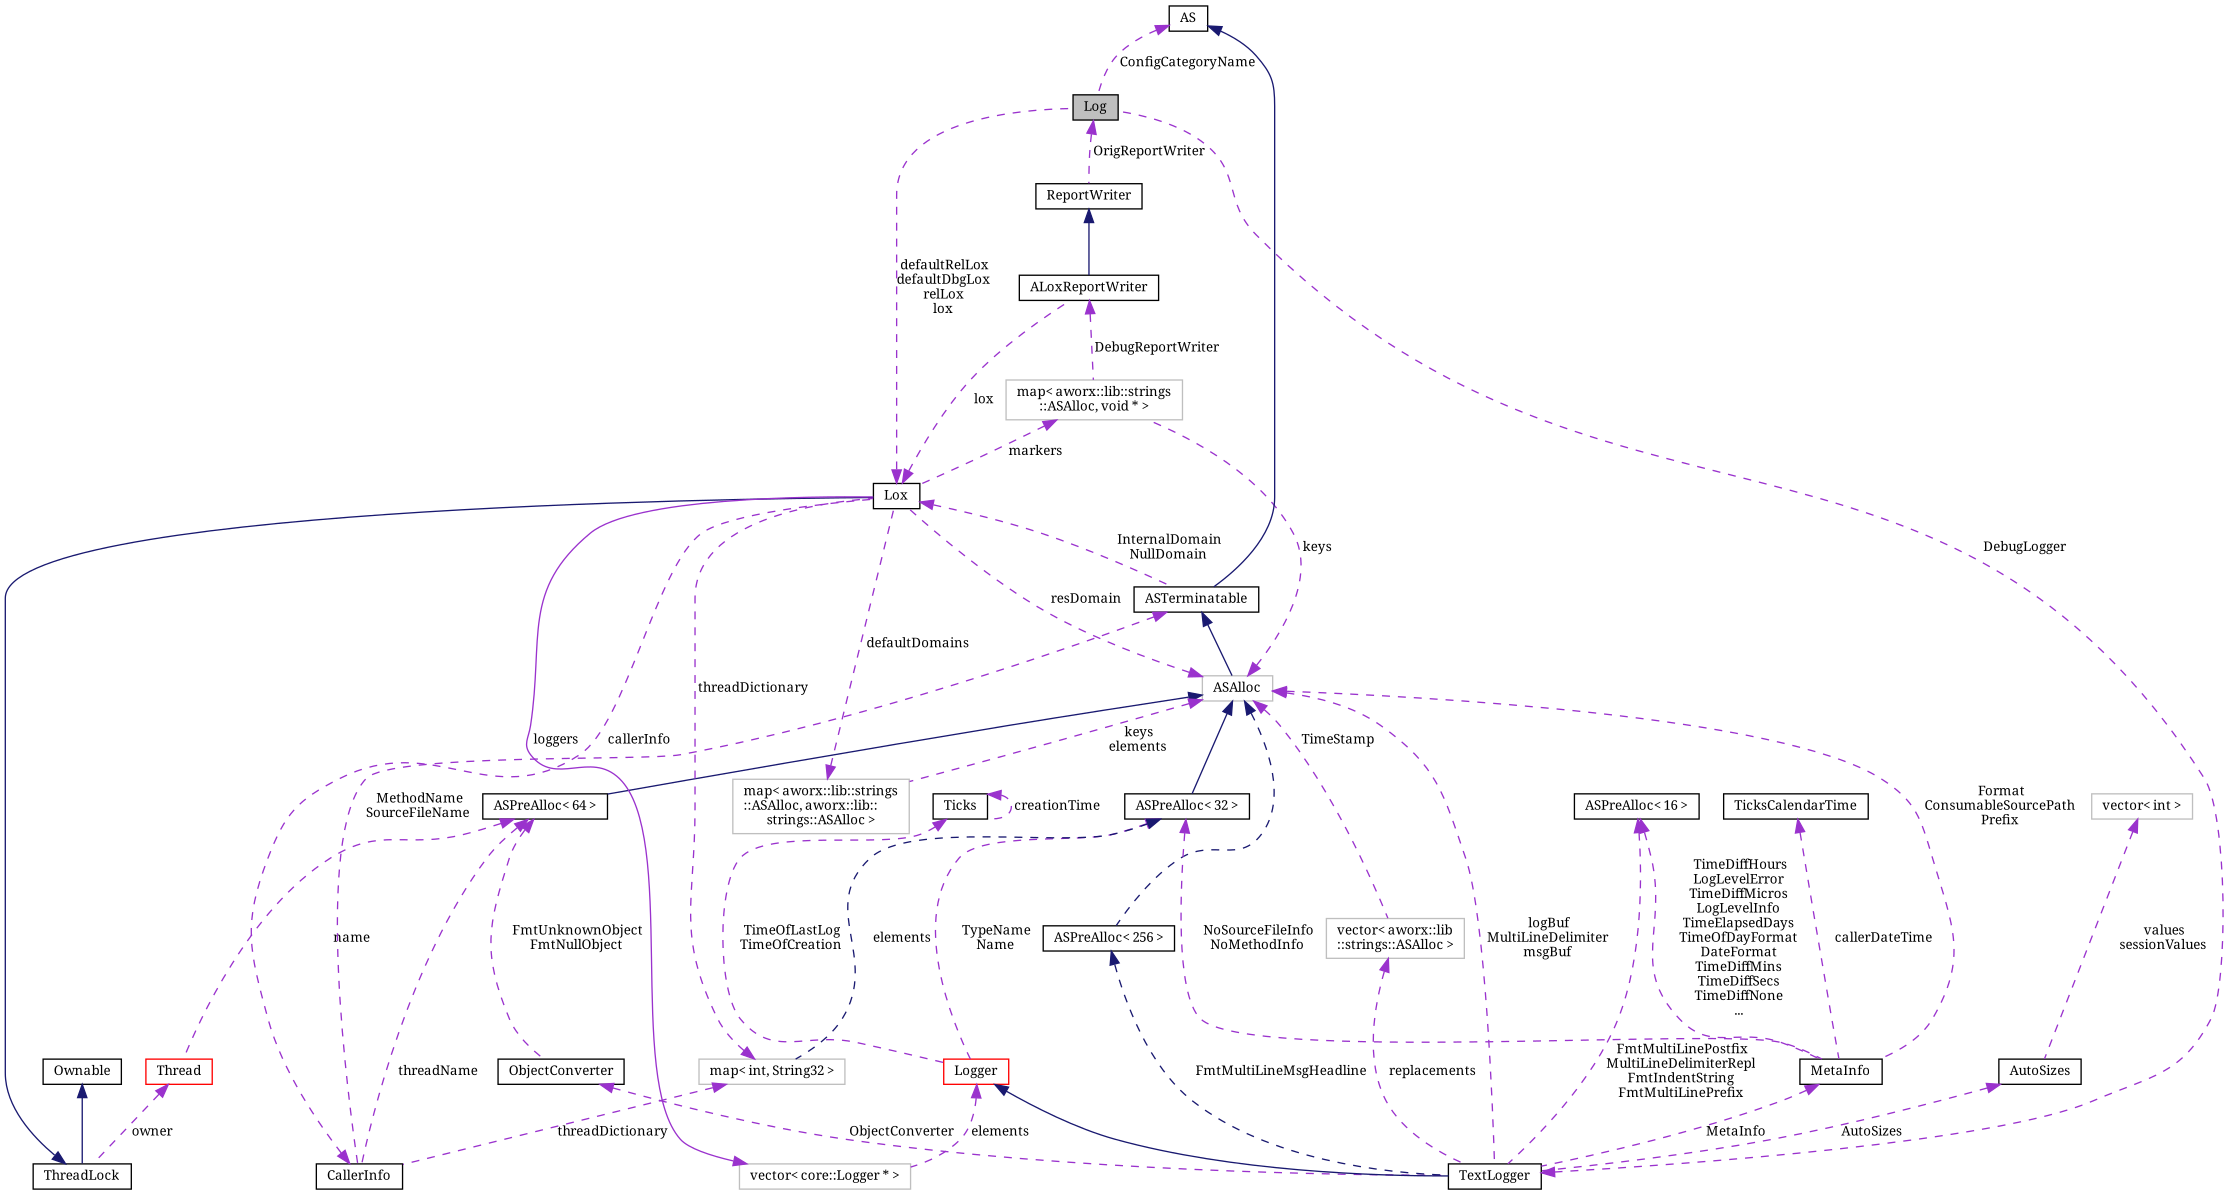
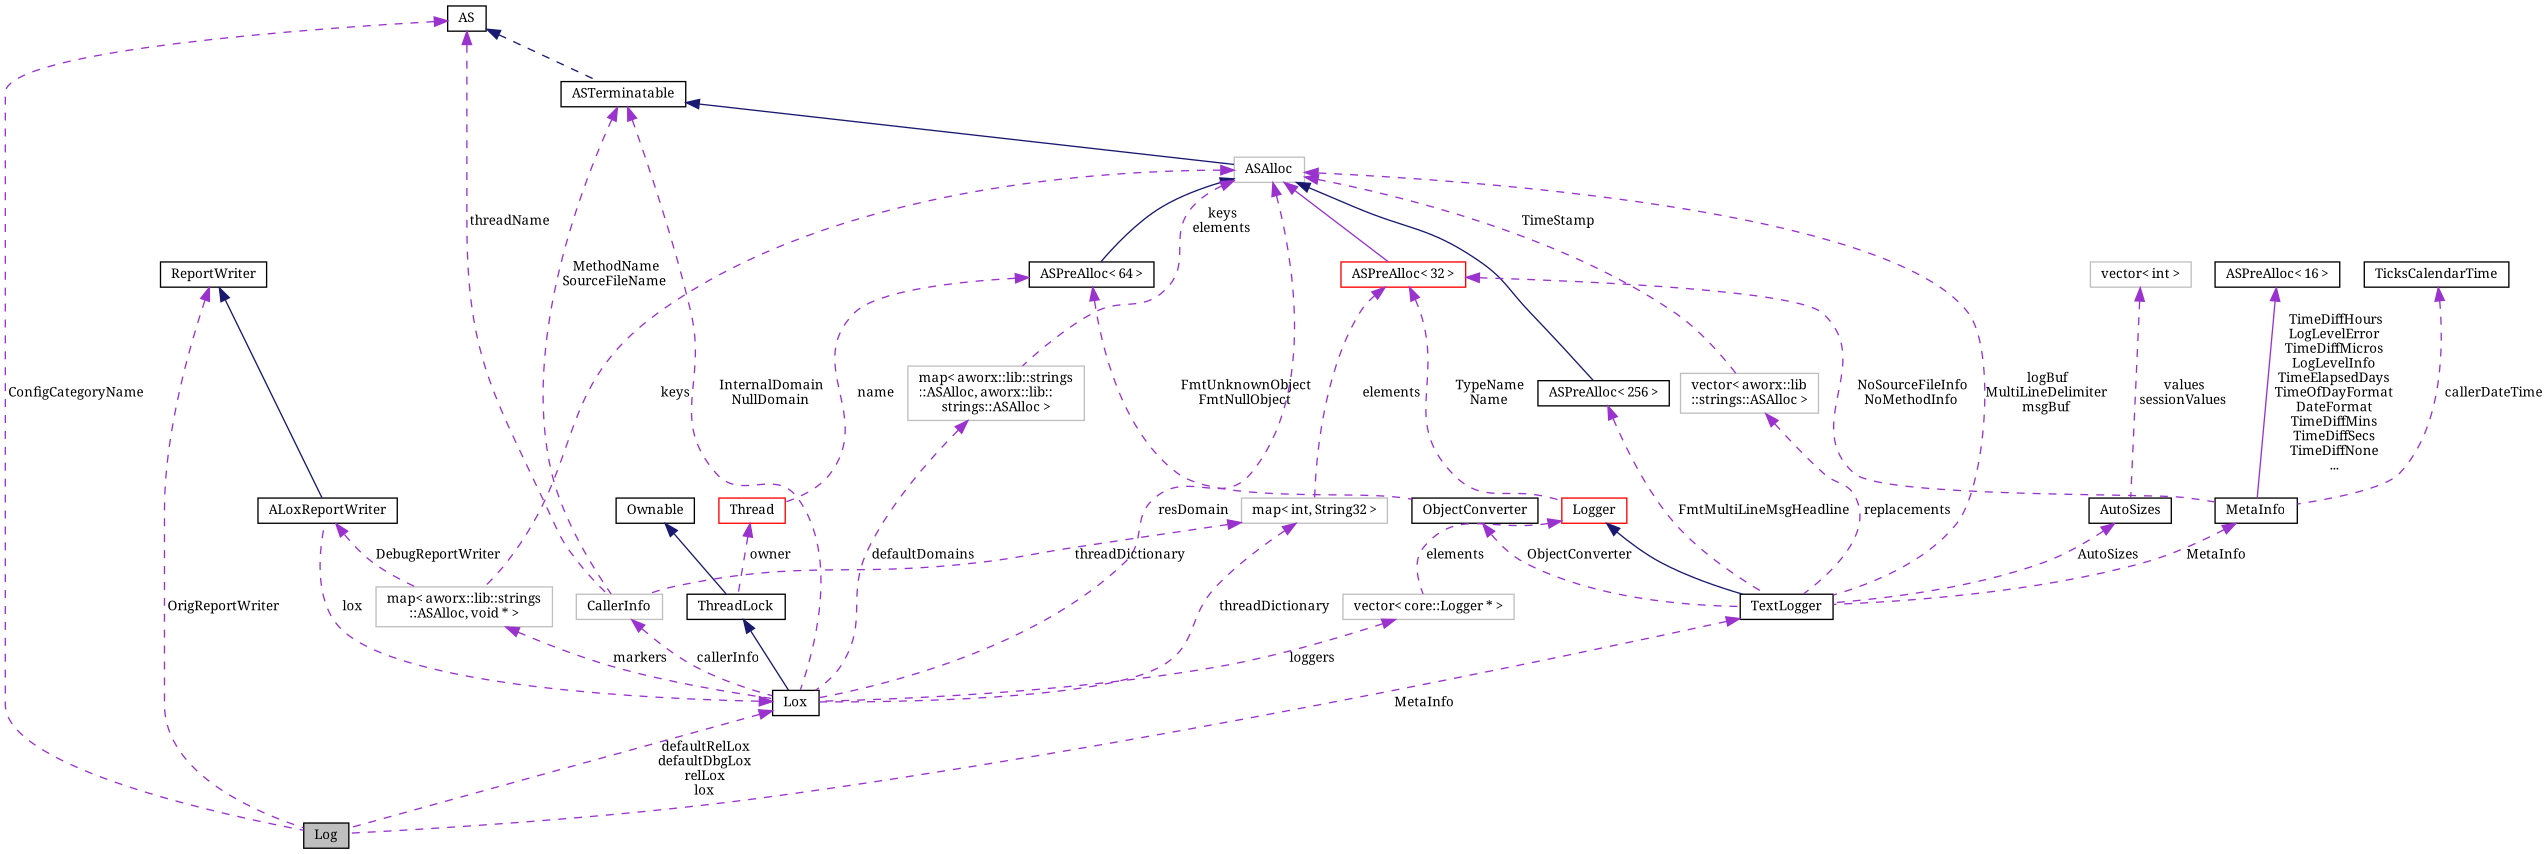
(1089, 159) -> (164, 599)
(1275, 308) -> (549, 58)
(1056, 538) -> (696, 439)
(2023, 548) -> (1423, 703)
(530, 729) -> (1161, 676)
(1753, 737) -> none
(1210, 754) -> (1342, 226)
(960, 806) -> none
(1187, 806) -> (1403, 275)
(1240, 849) -> (1471, 256)
(881, 852) -> (1329, 391)
(417, 985) -> (477, 336)
(1665, 1001) -> (2266, 400)
(1619, 1016) -> none
(1240, 1130) -> (1673, 521)
(359, 1177) -> (619, 607)
